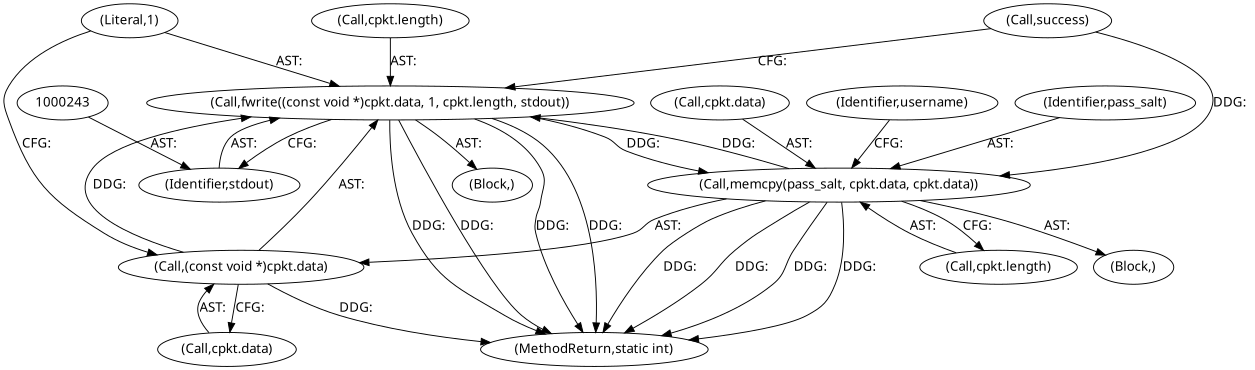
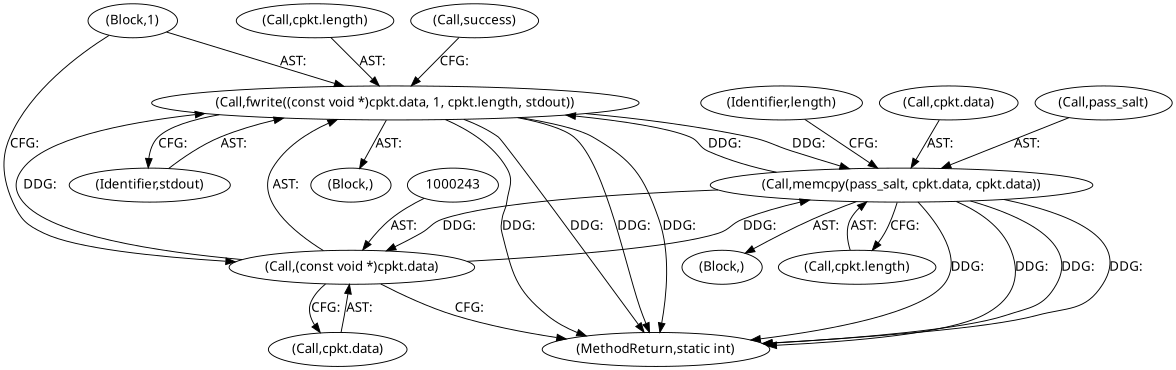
(130, 21) -> (133, 21)
(902, 103) -> (782, 103)
(1105, 103) -> (1104, 103)
(1188, 133) -> (637, 248)
(128, 137) -> (394, 217)
(670, 226) -> (461, 226)
(358, 308) -> (471, 308)
